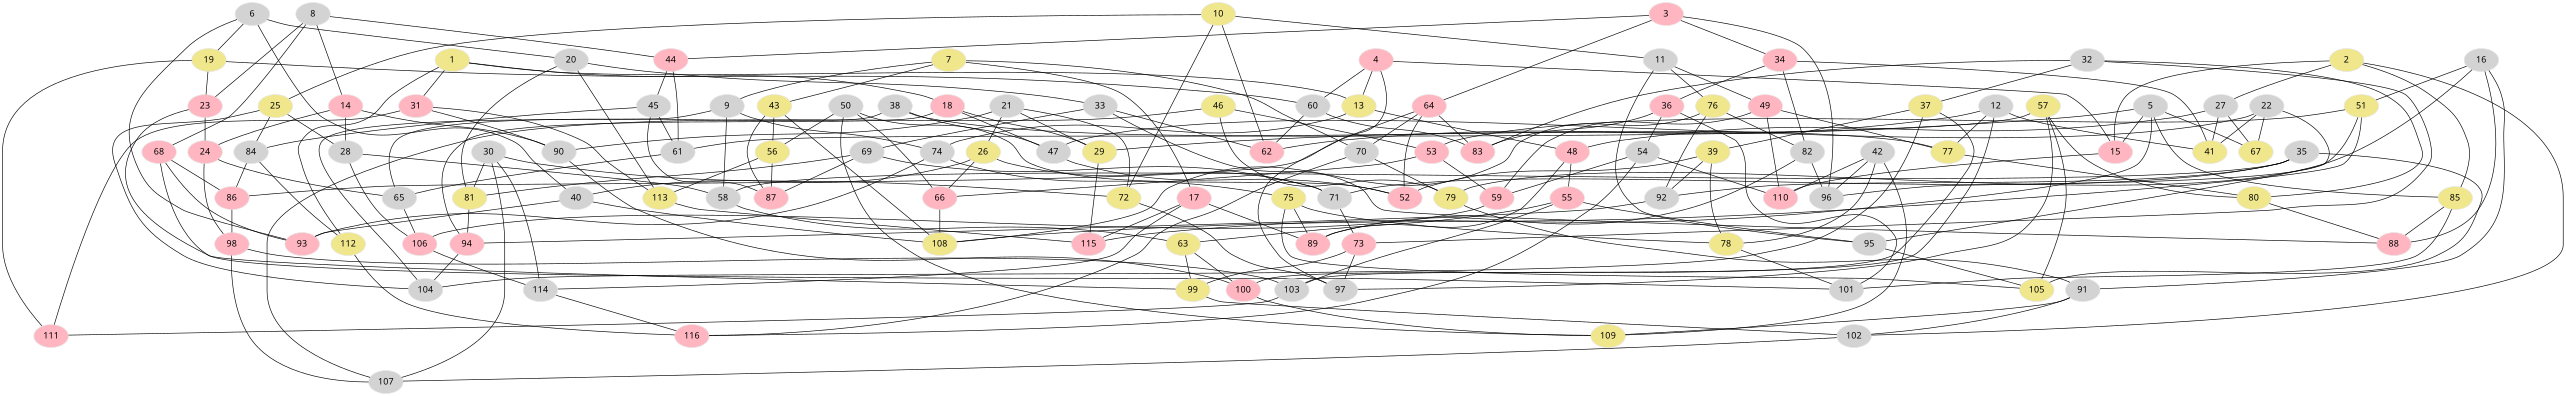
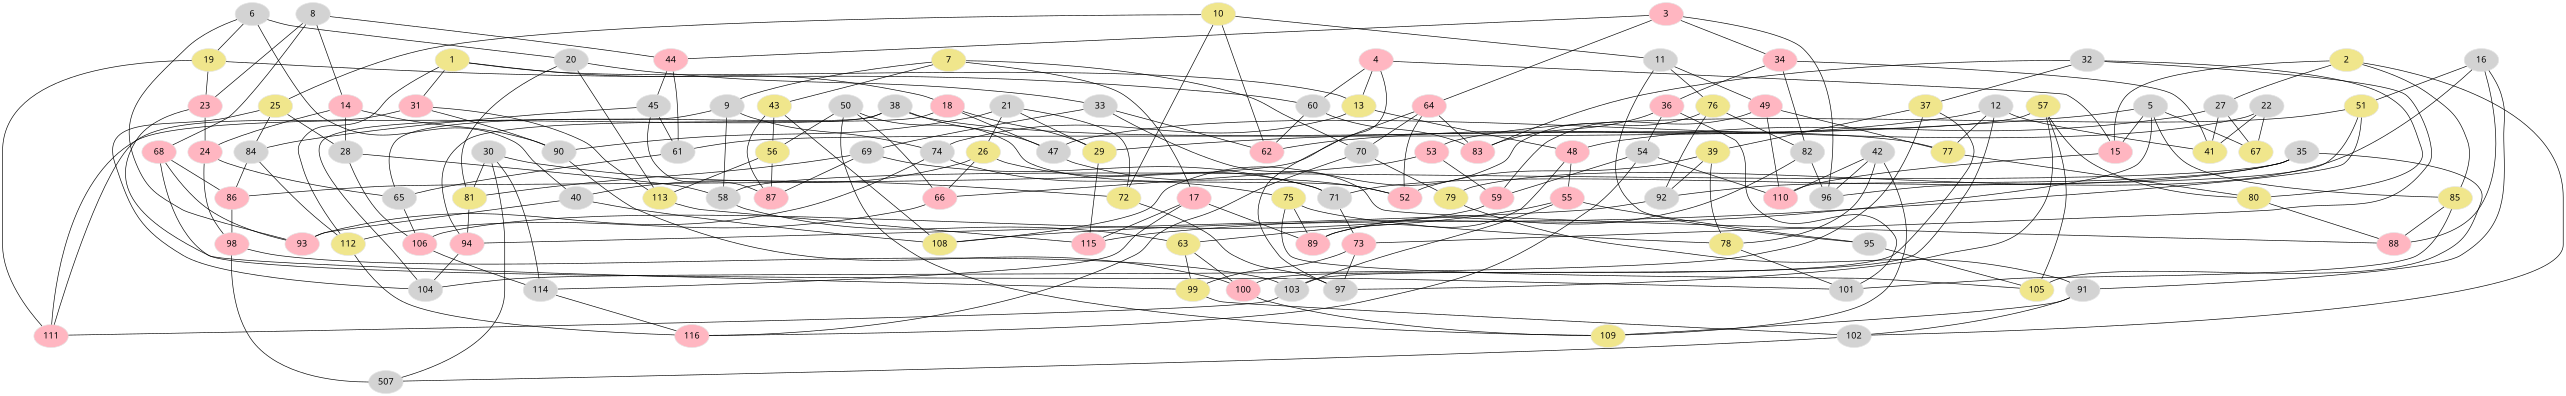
(1218, 106) -> none
none -> (380, 120)
(2144, 199) -> none
(940, 217) -> (701, 228)
(386, 382) -> (386, 382)
